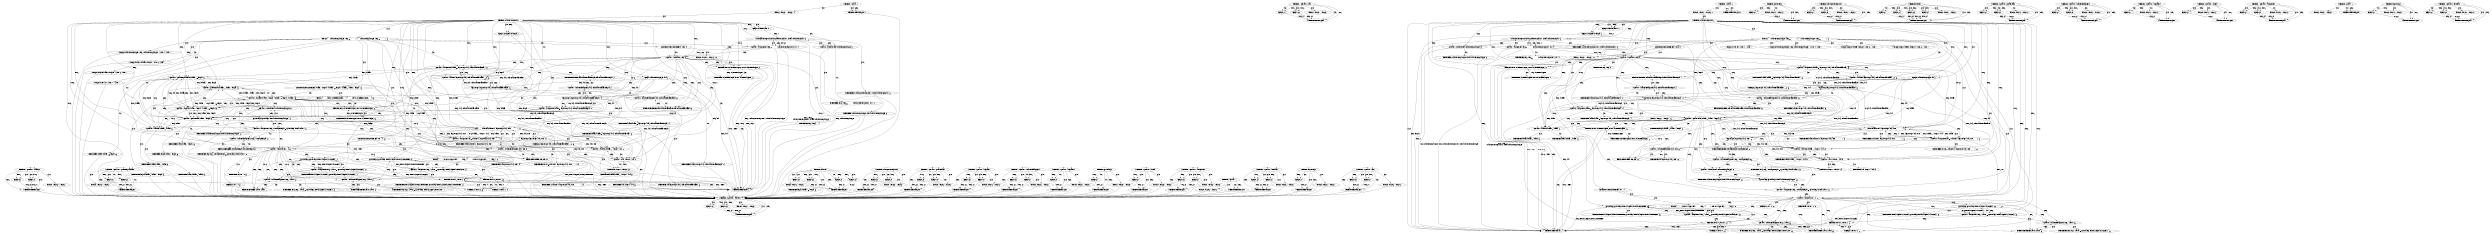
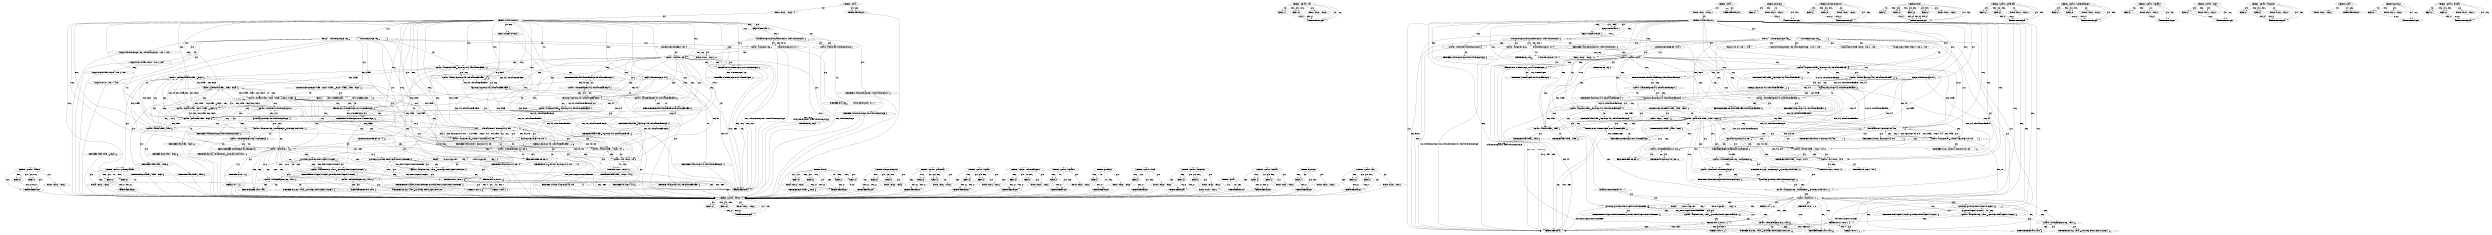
(121, 101) -> (126, 109)
none -> (1669, 108)
(174, 134) -> none
